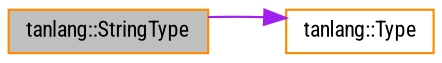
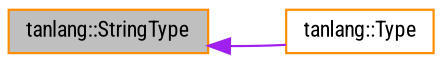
(236, 17) -> (258, 46)
